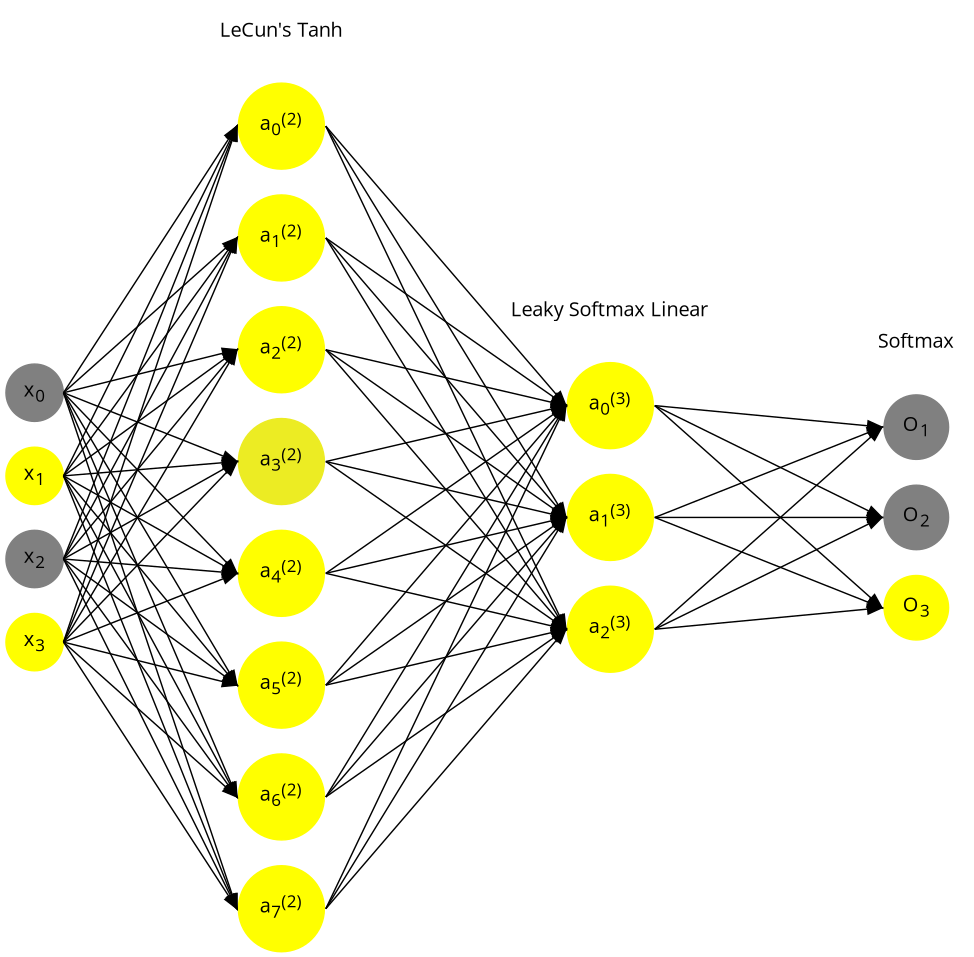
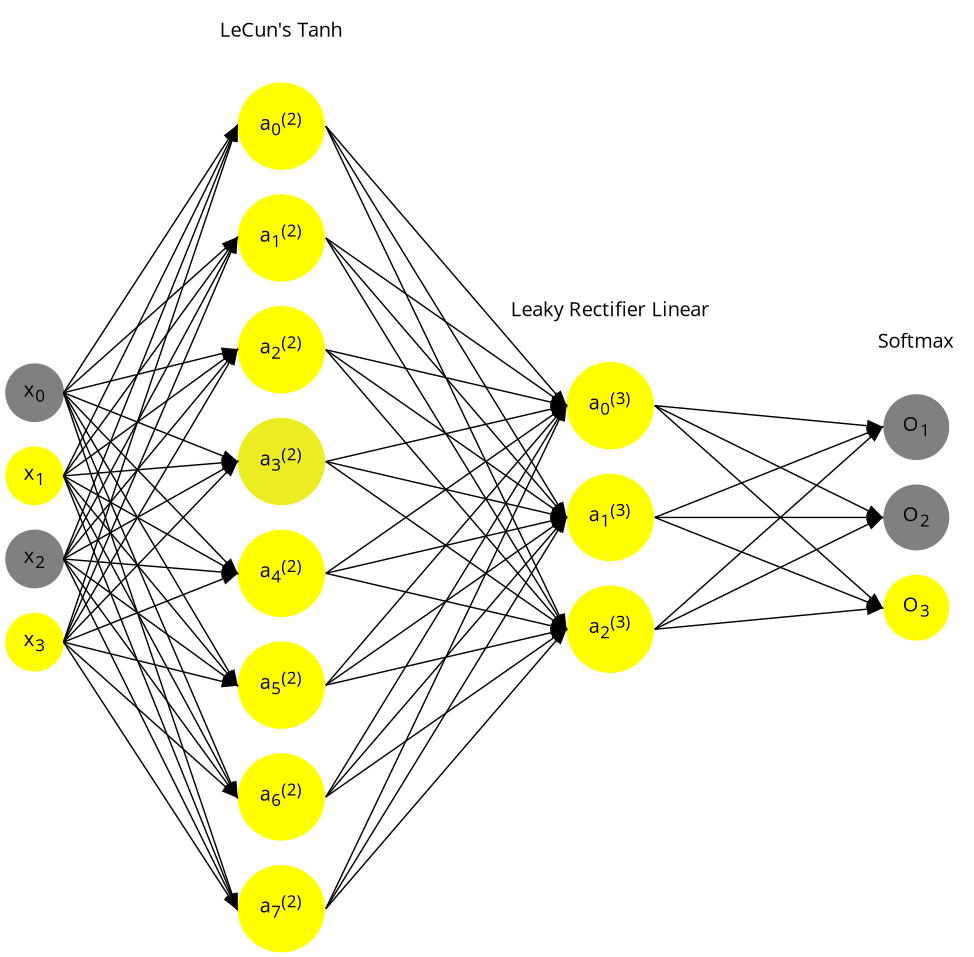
(610, 311) -> (610, 311)
